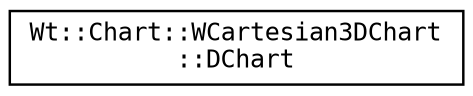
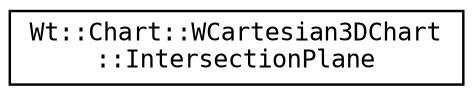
(237, 48) -> (237, 48)
